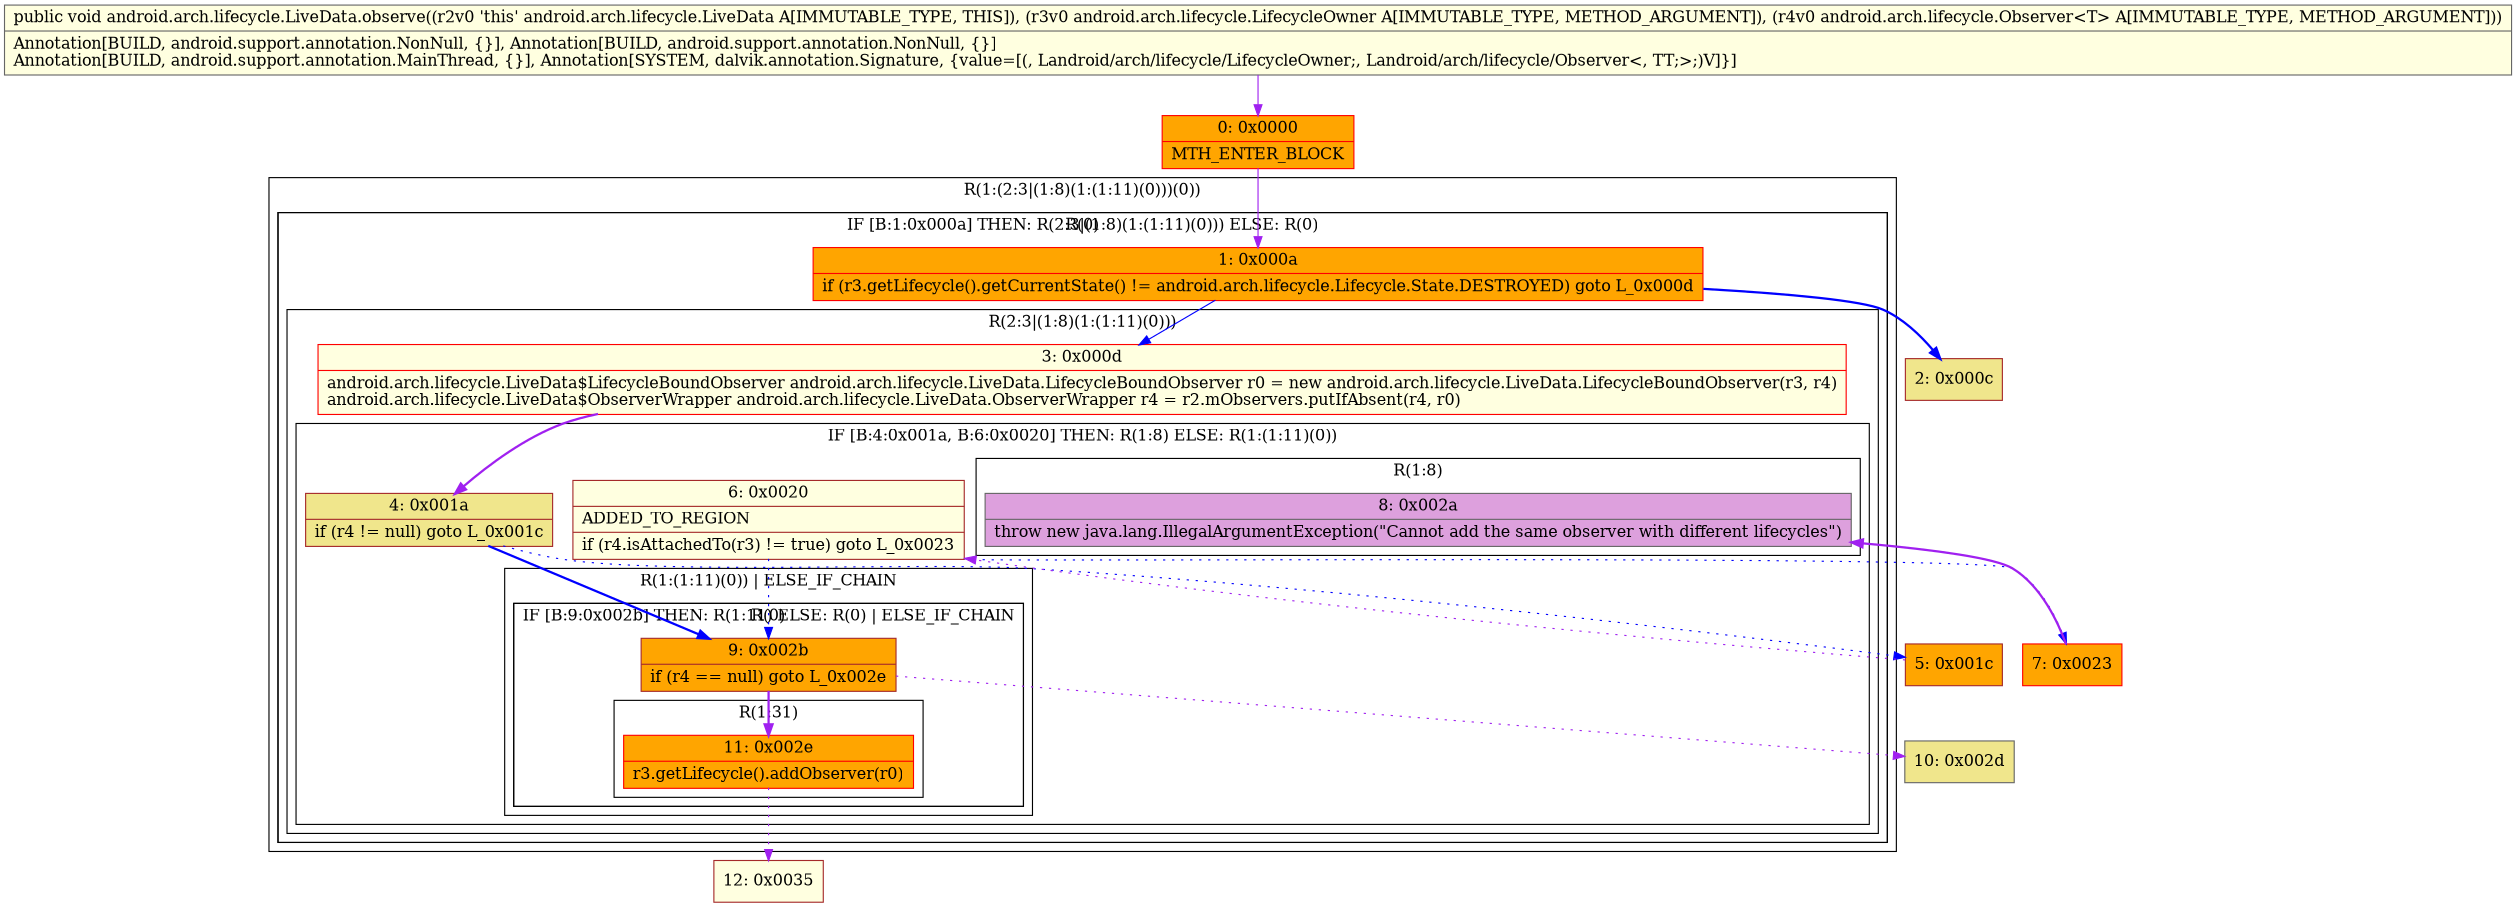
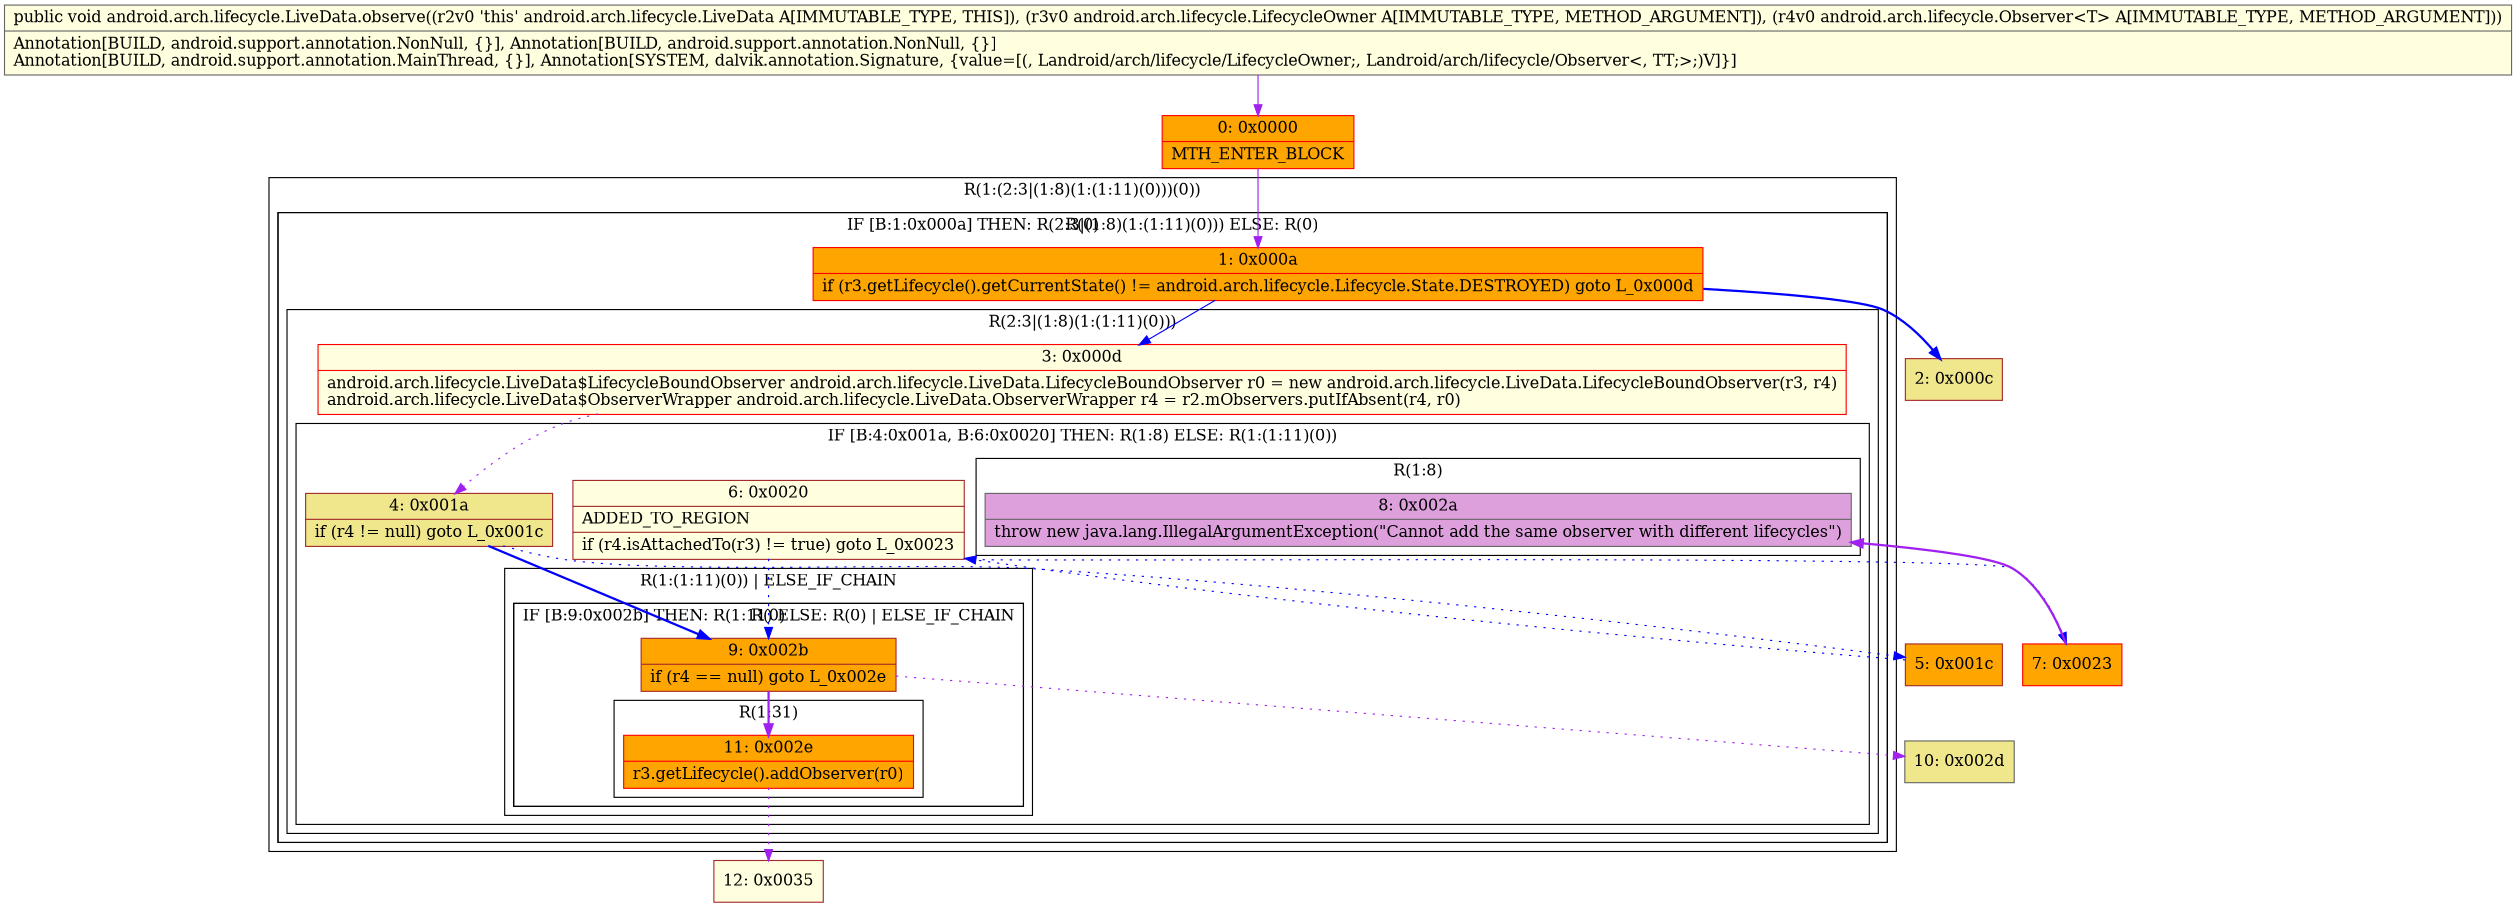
(526, 441) -> (526, 441)
(1440, 617) -> (1440, 617)
